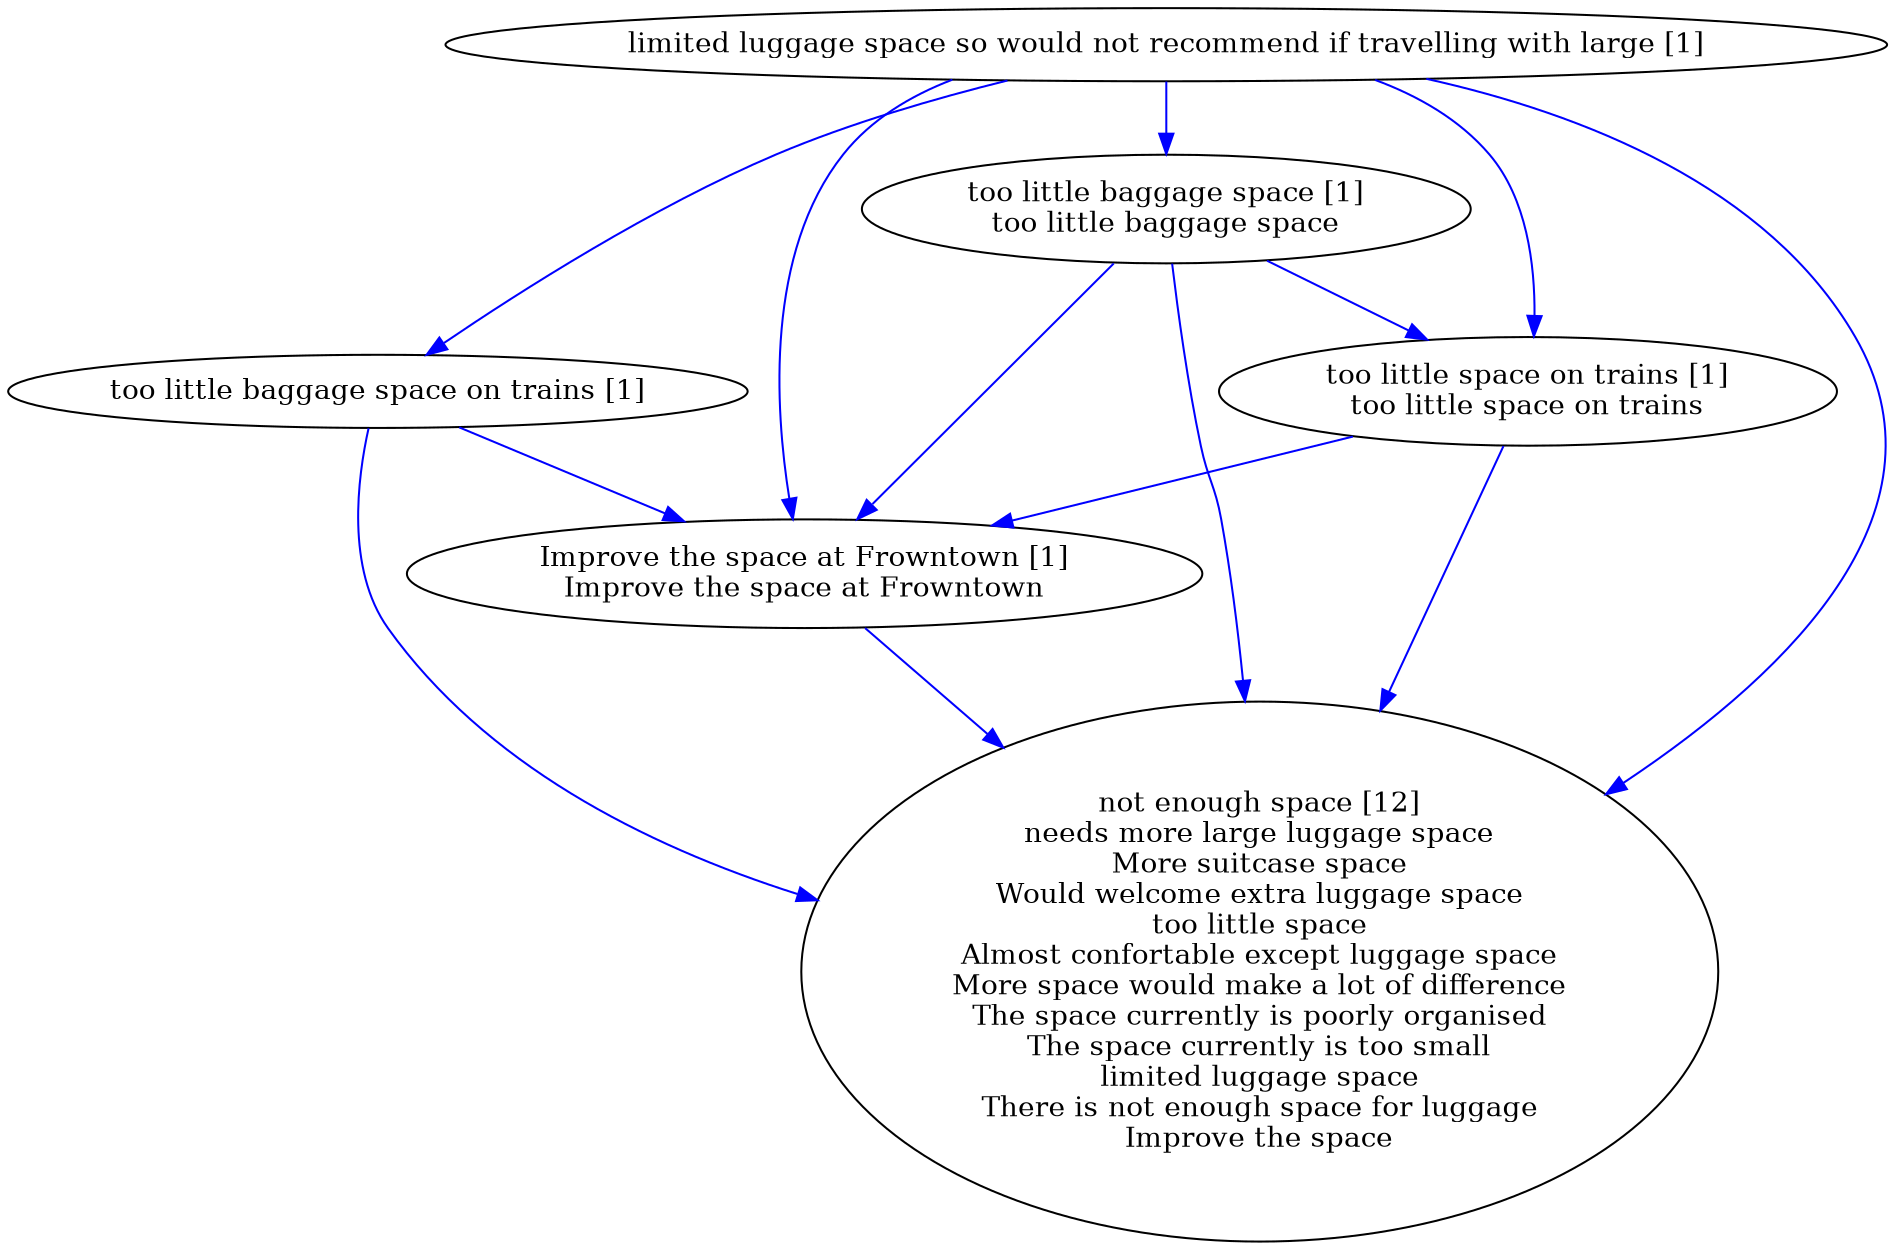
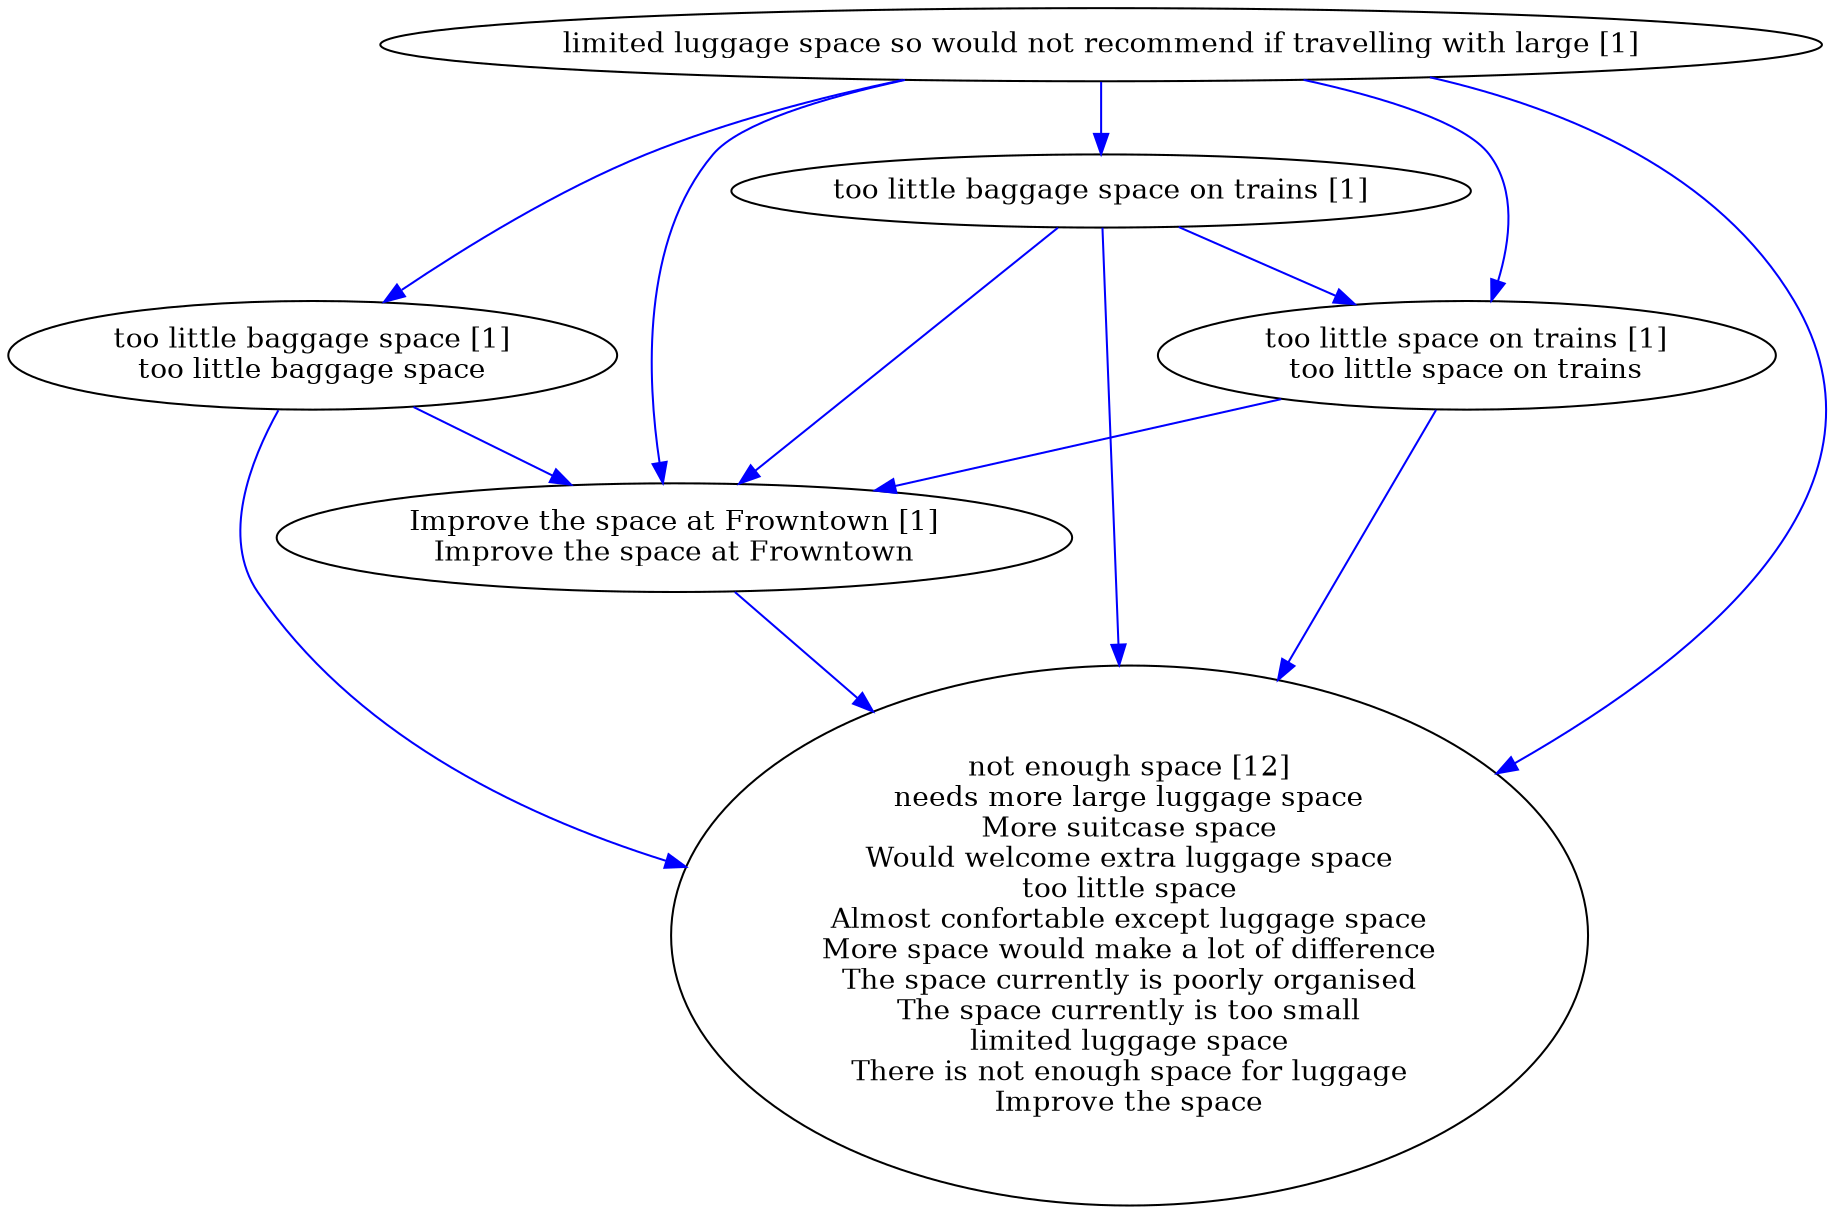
(1338, 296) -> (1257, 261)
